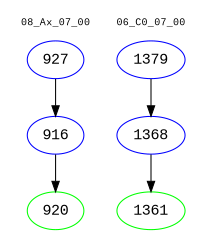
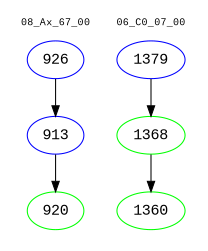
(56, 23) -> (56, 23)
(56, 60) -> (56, 60)
(56, 135) -> (56, 135)
(151, 135) -> (151, 135)
(151, 211) -> (151, 211)
